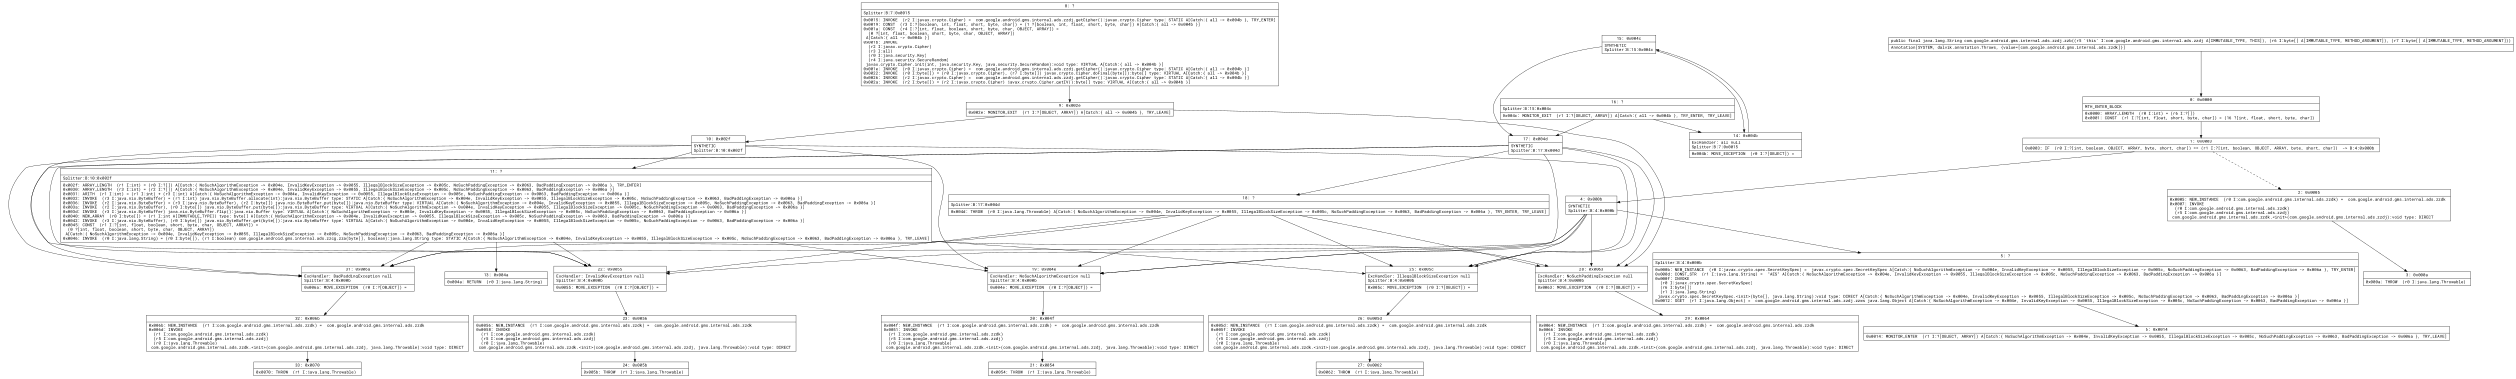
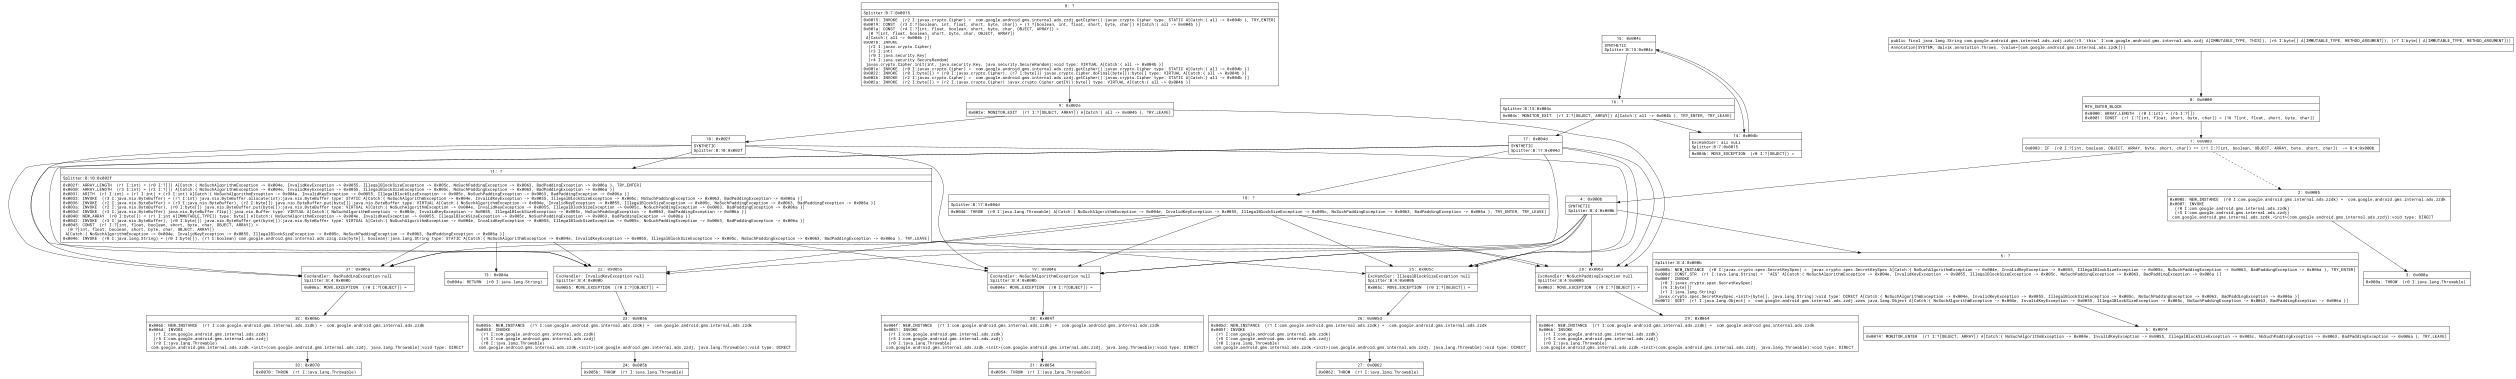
(878, 51) -> (878, 51)
(1525, 72) -> (1624, 75)
